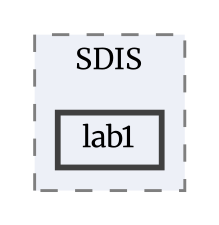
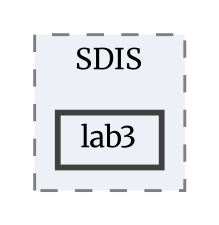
(110, 140) -> (110, 140)
